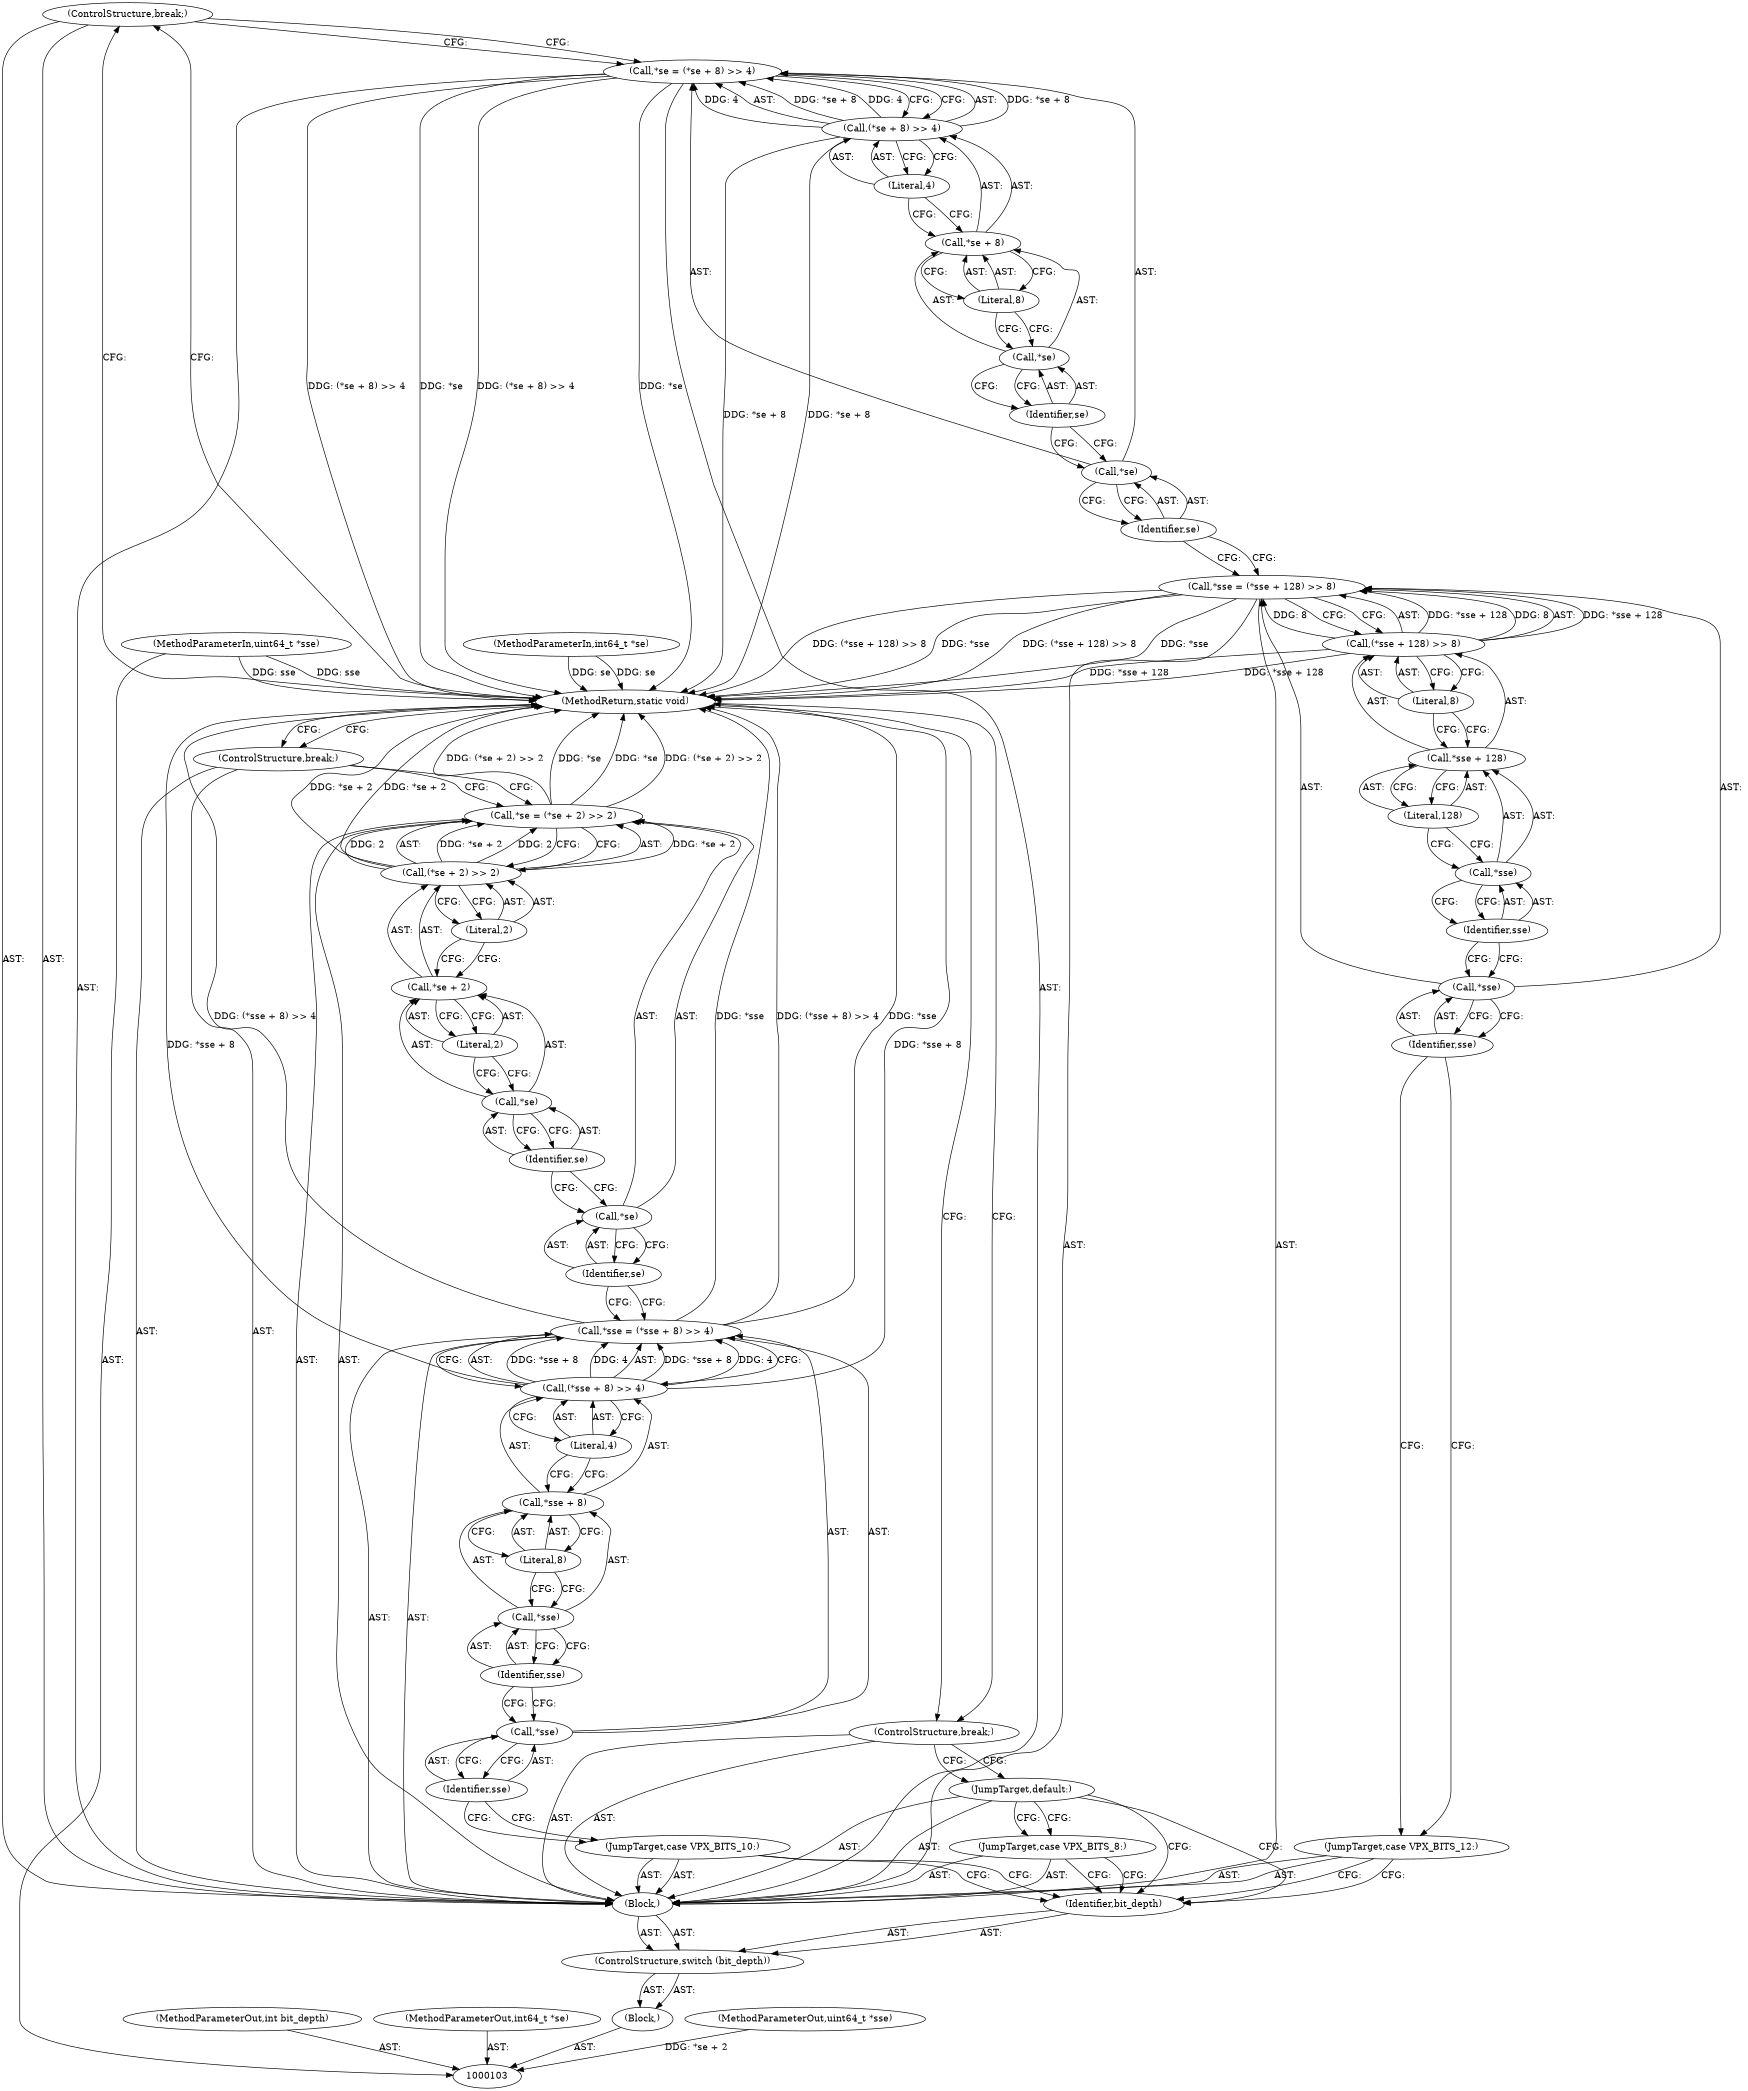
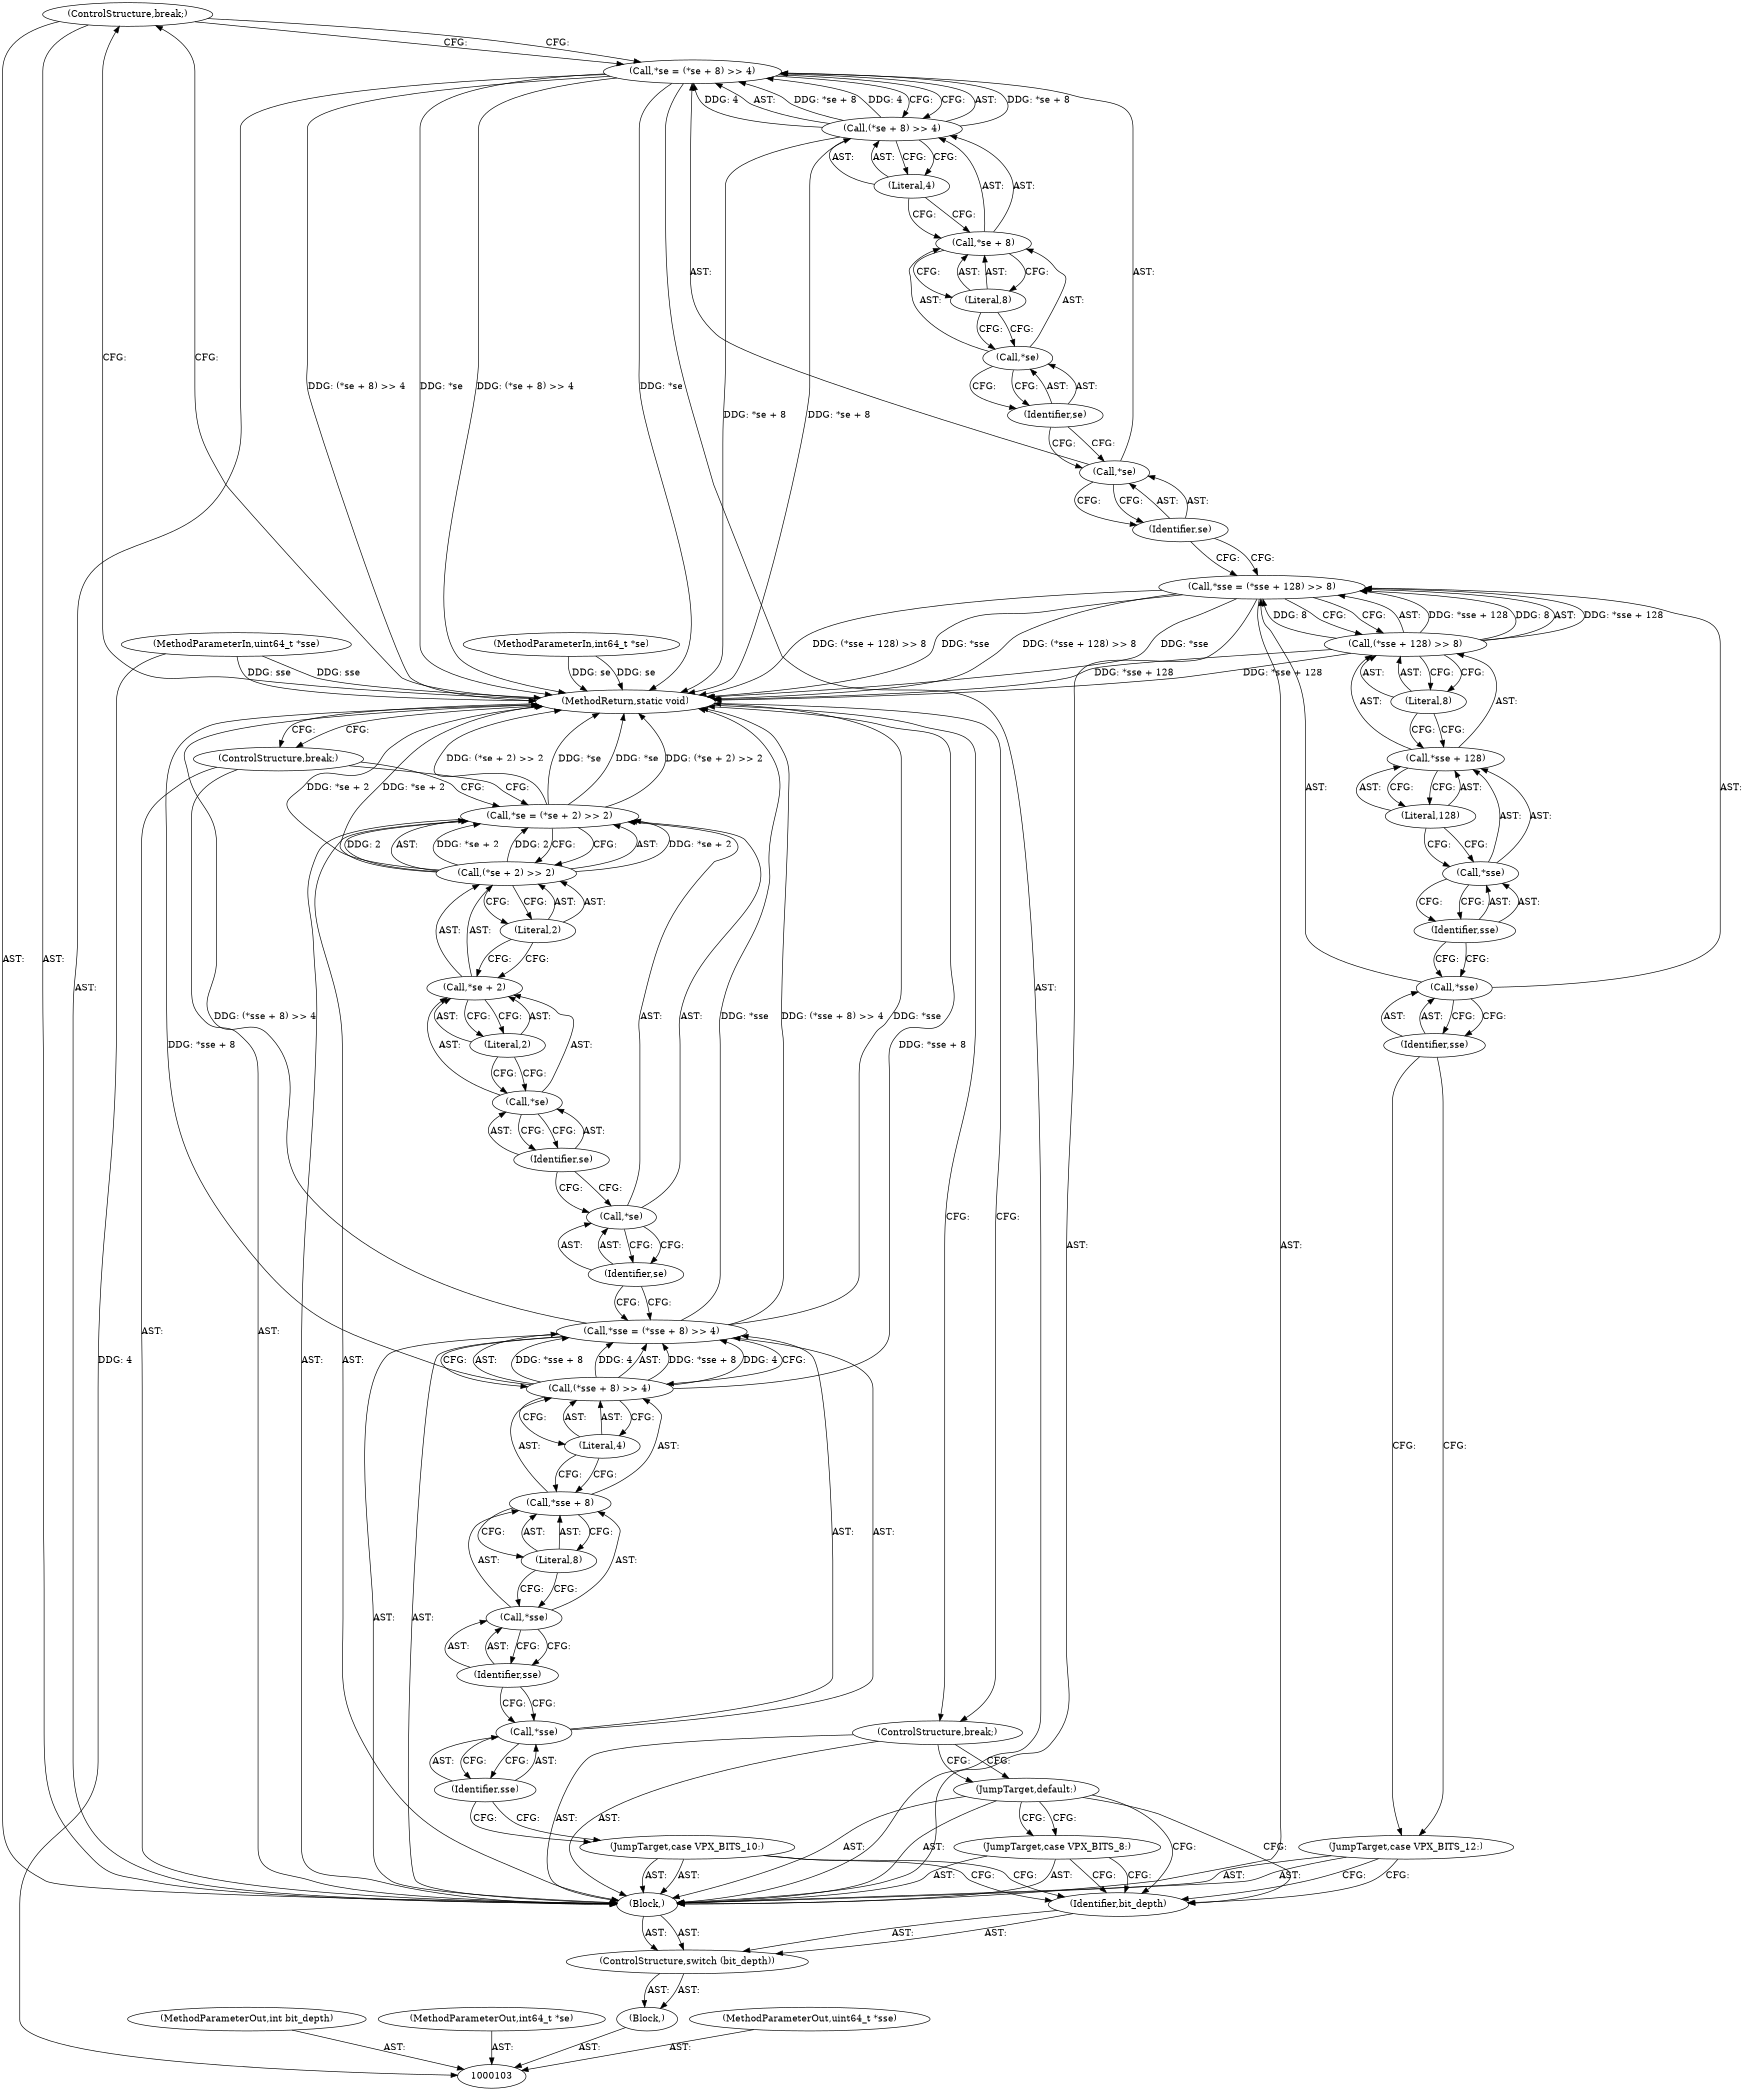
(115, 1360) -> (115, 1360)
(697, 2048) -> (682, 2048)
